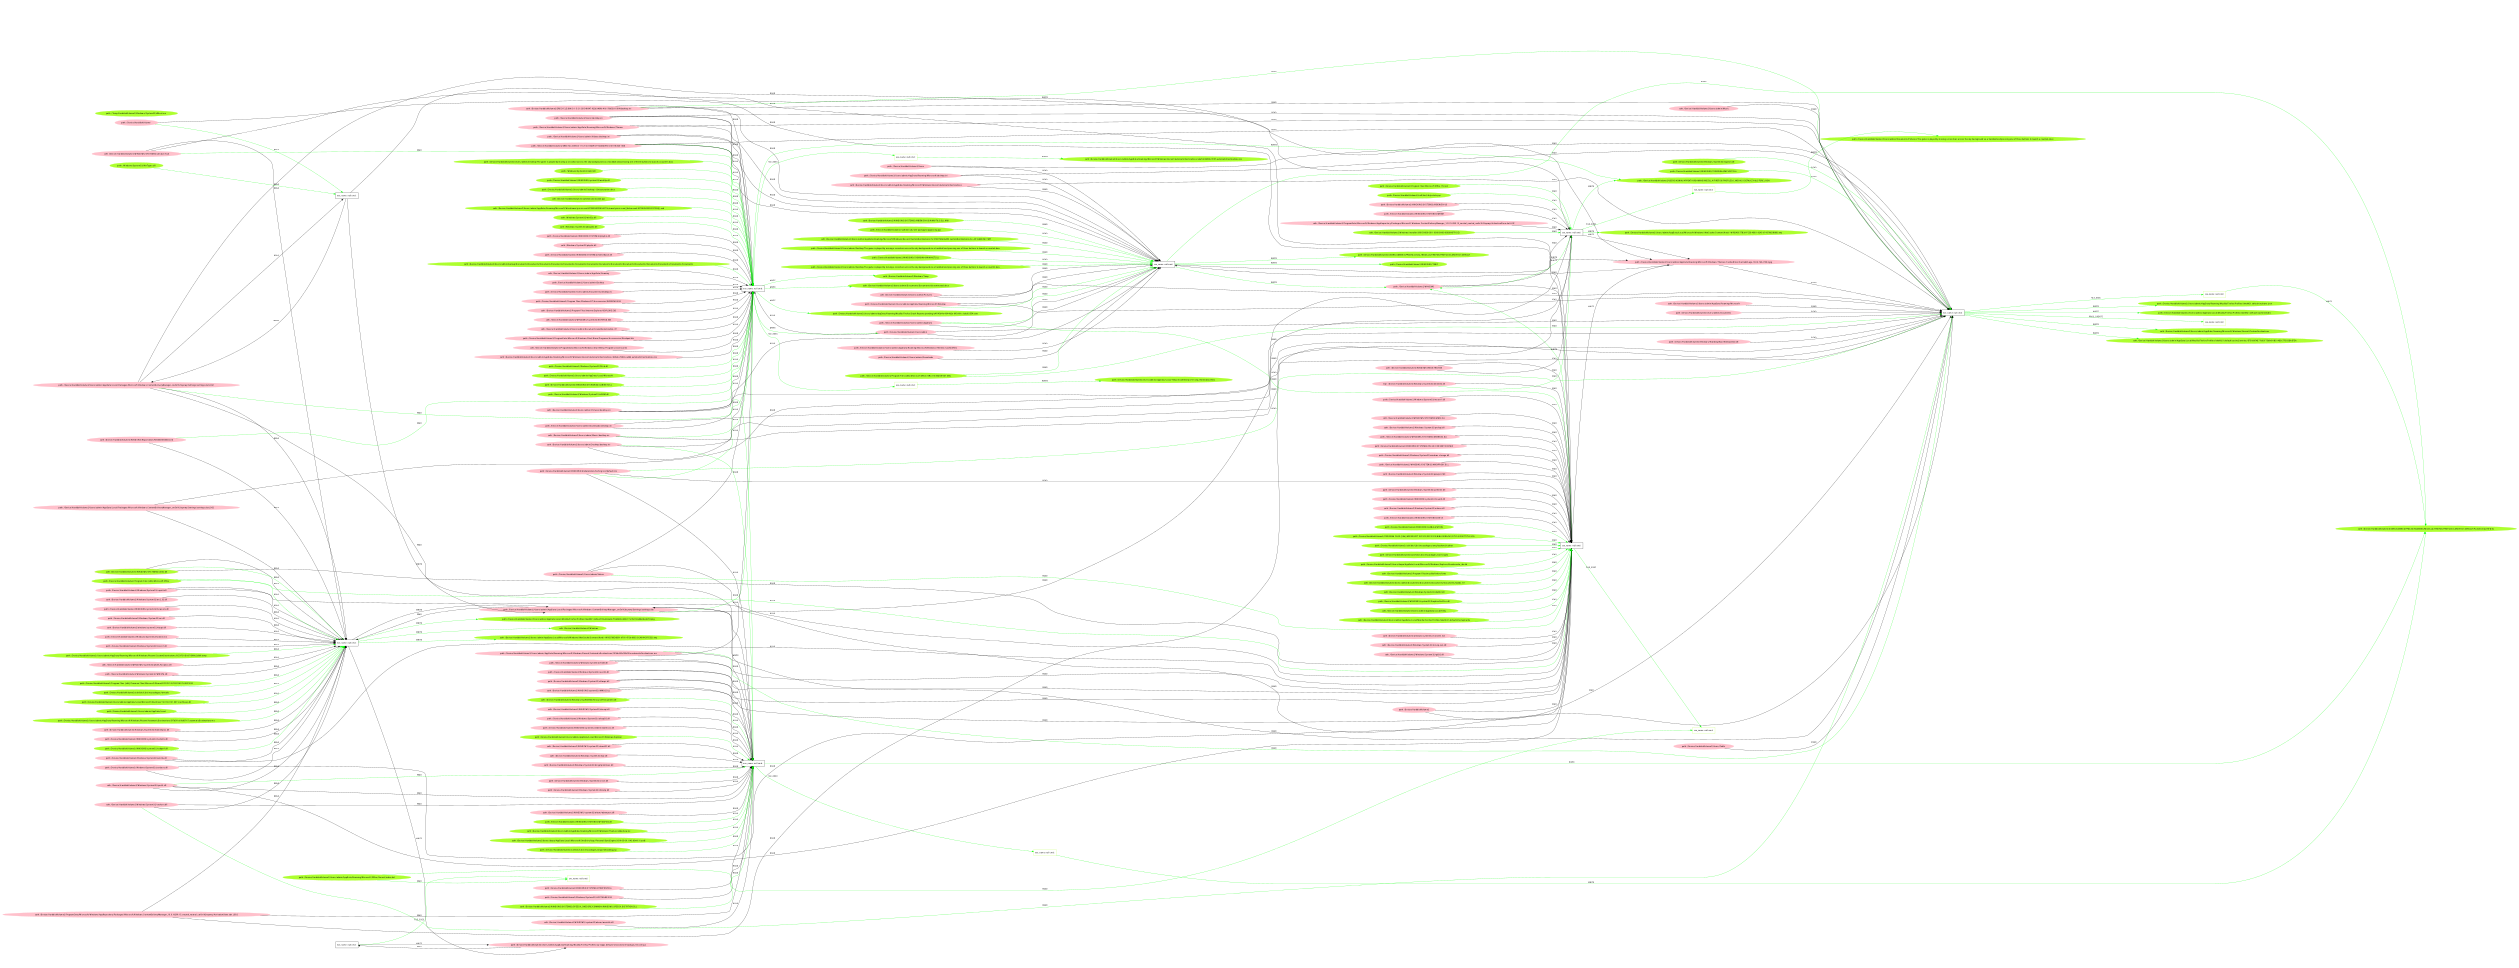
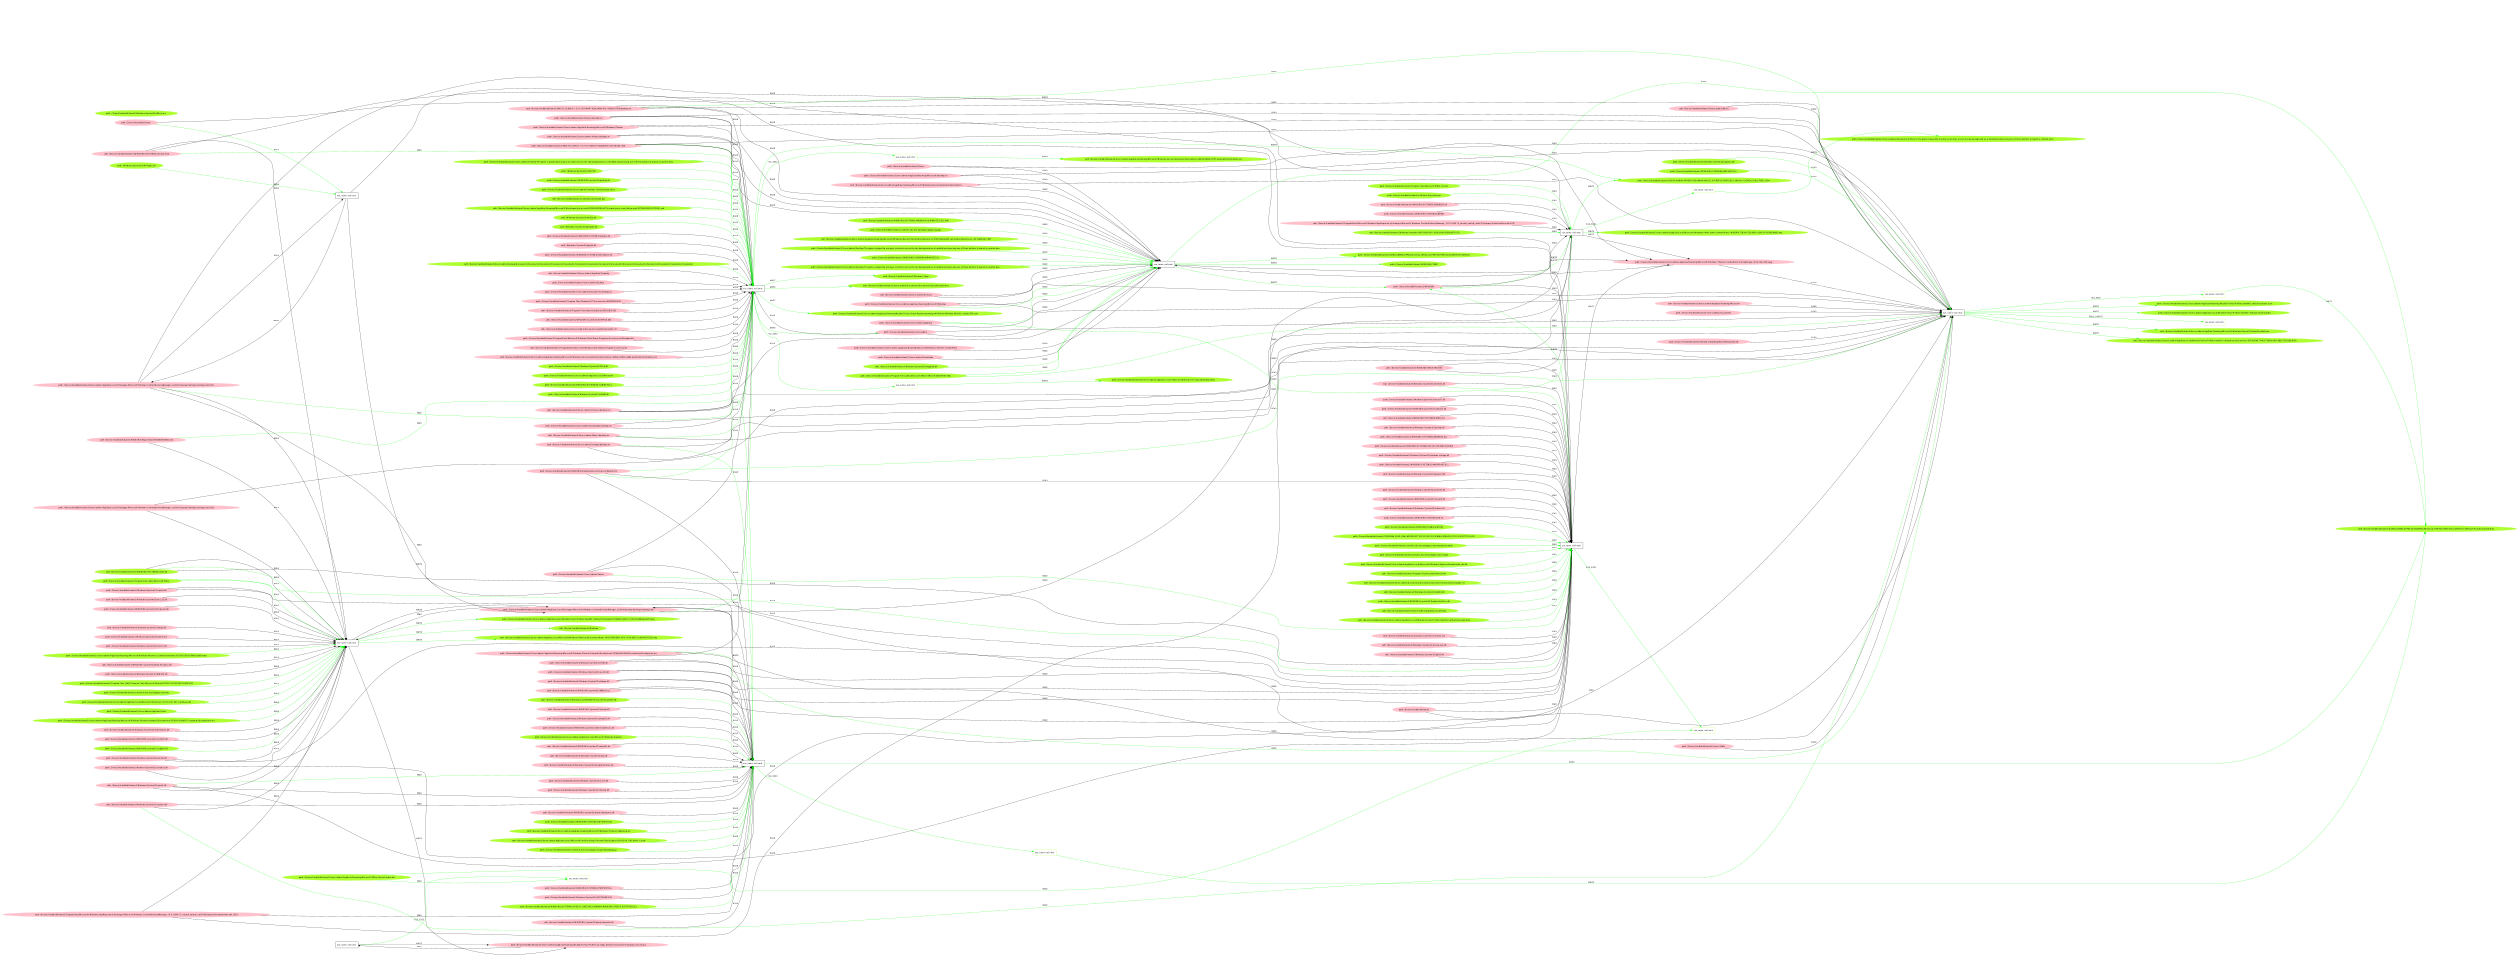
none -> (906, 367)
none -> (1414, 409)
(136, 618) -> none
